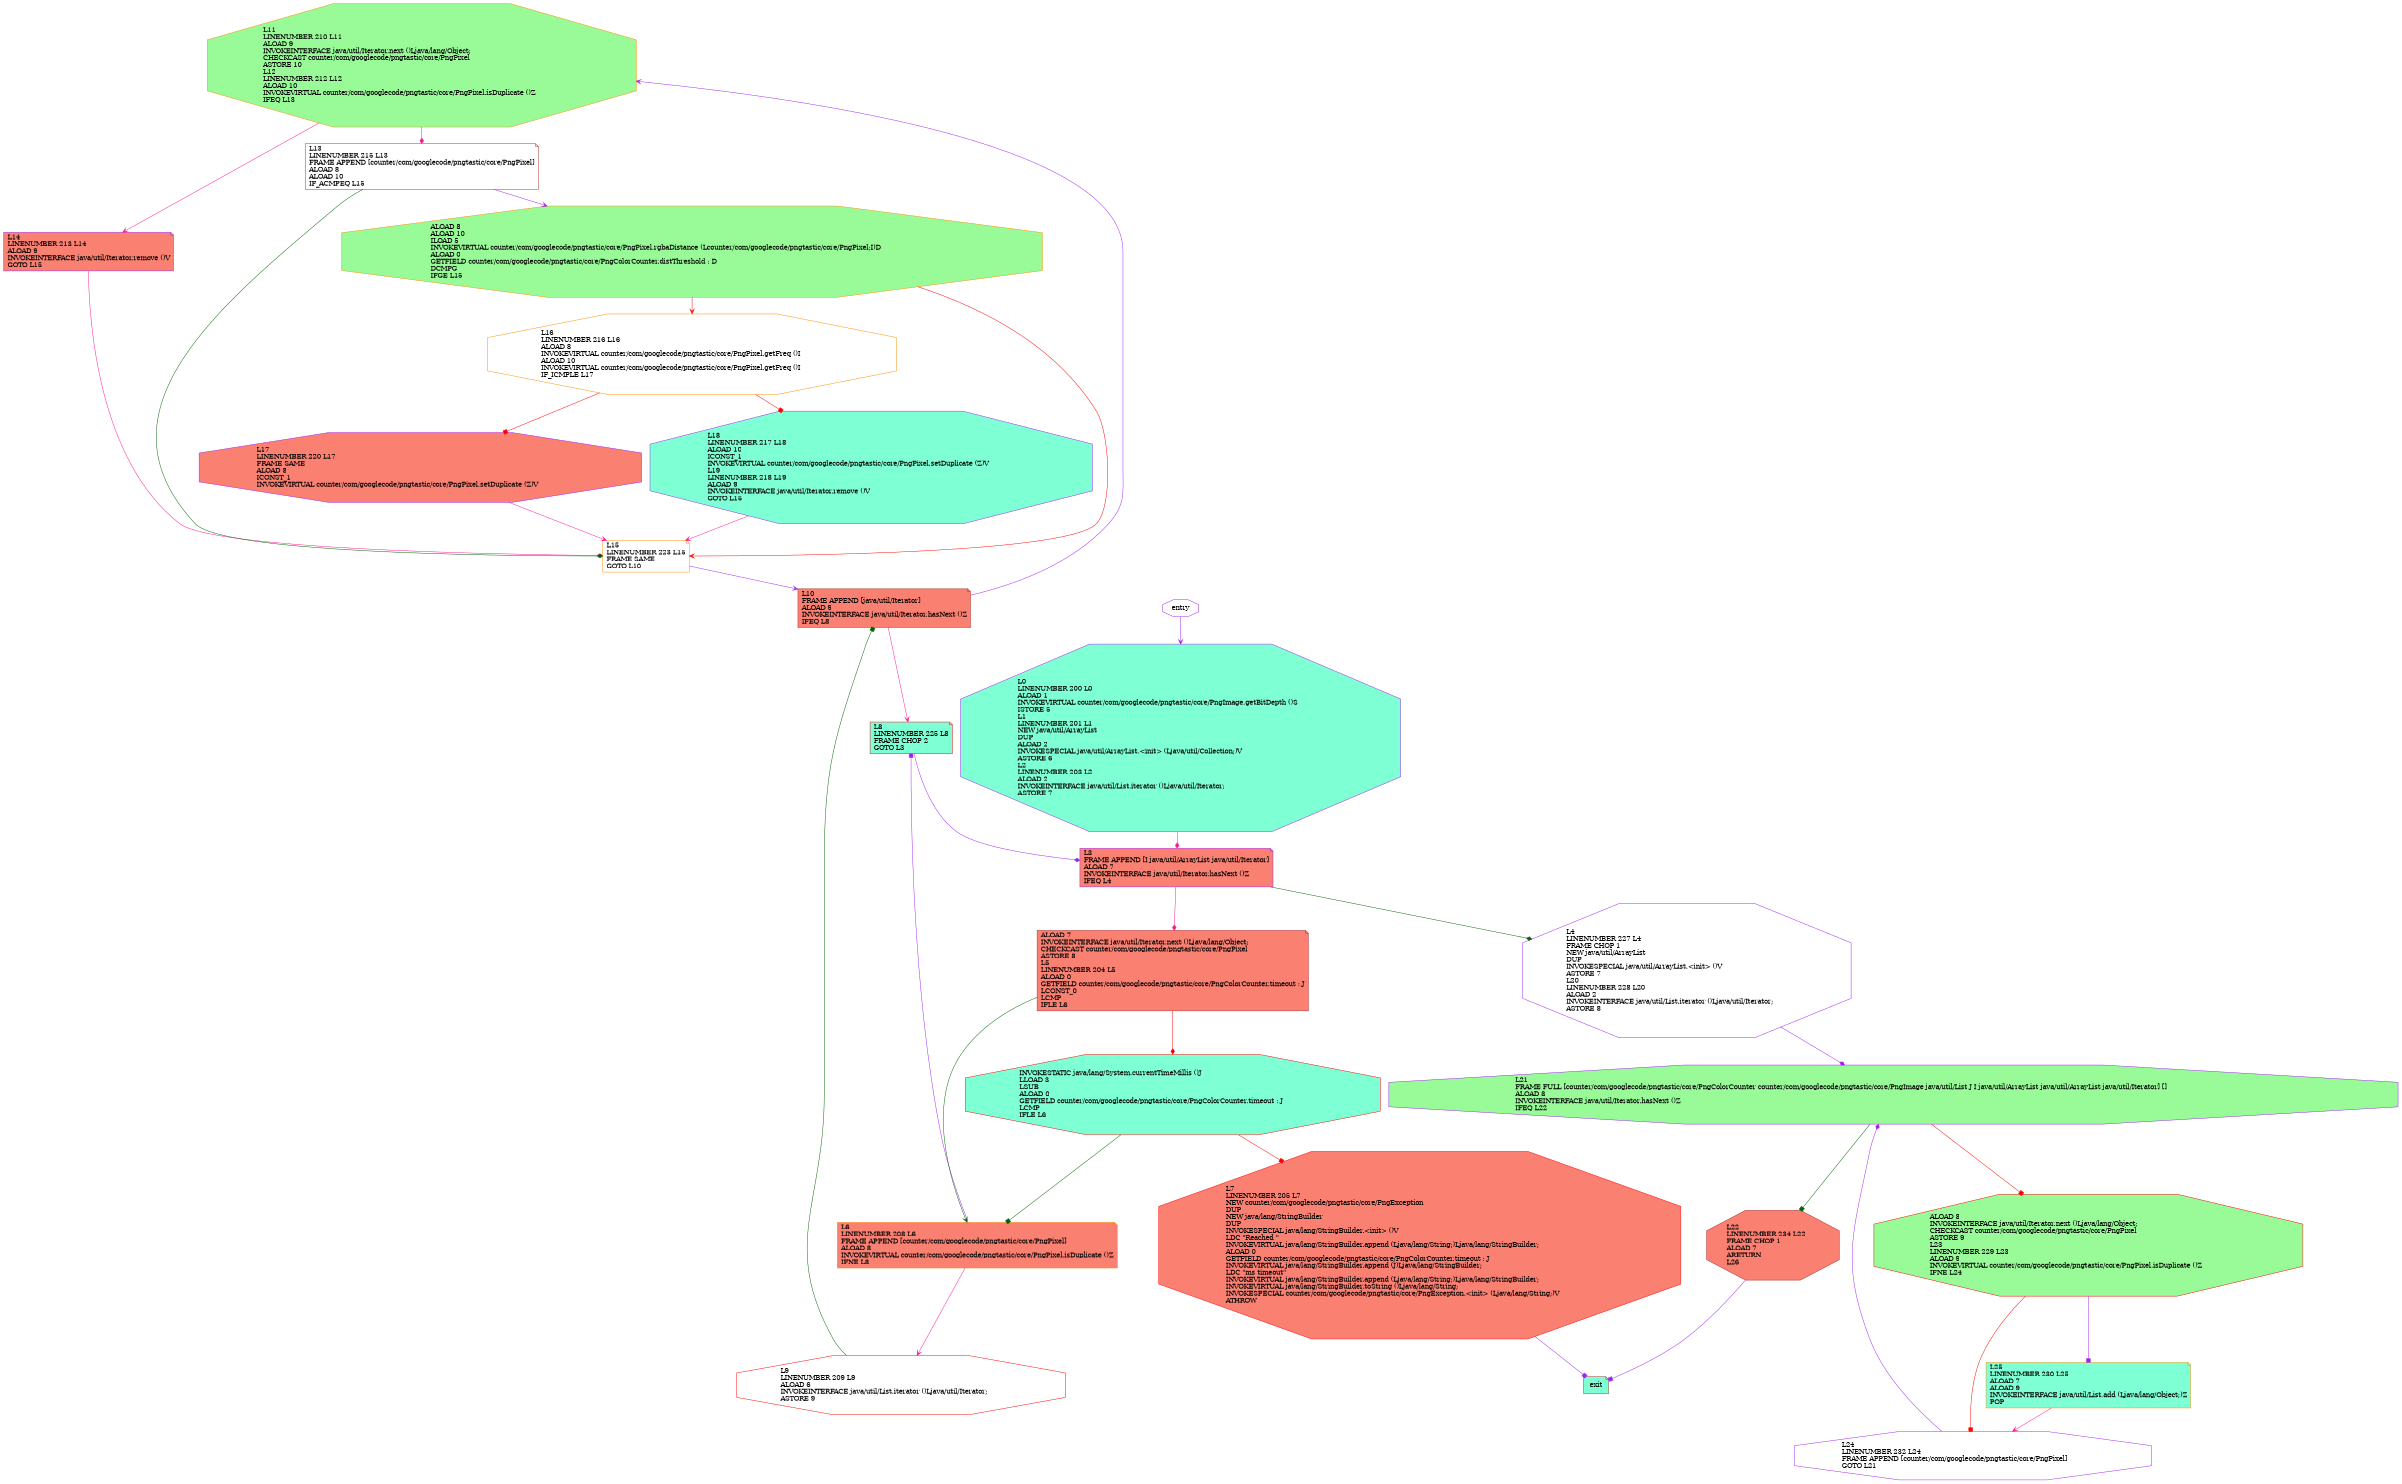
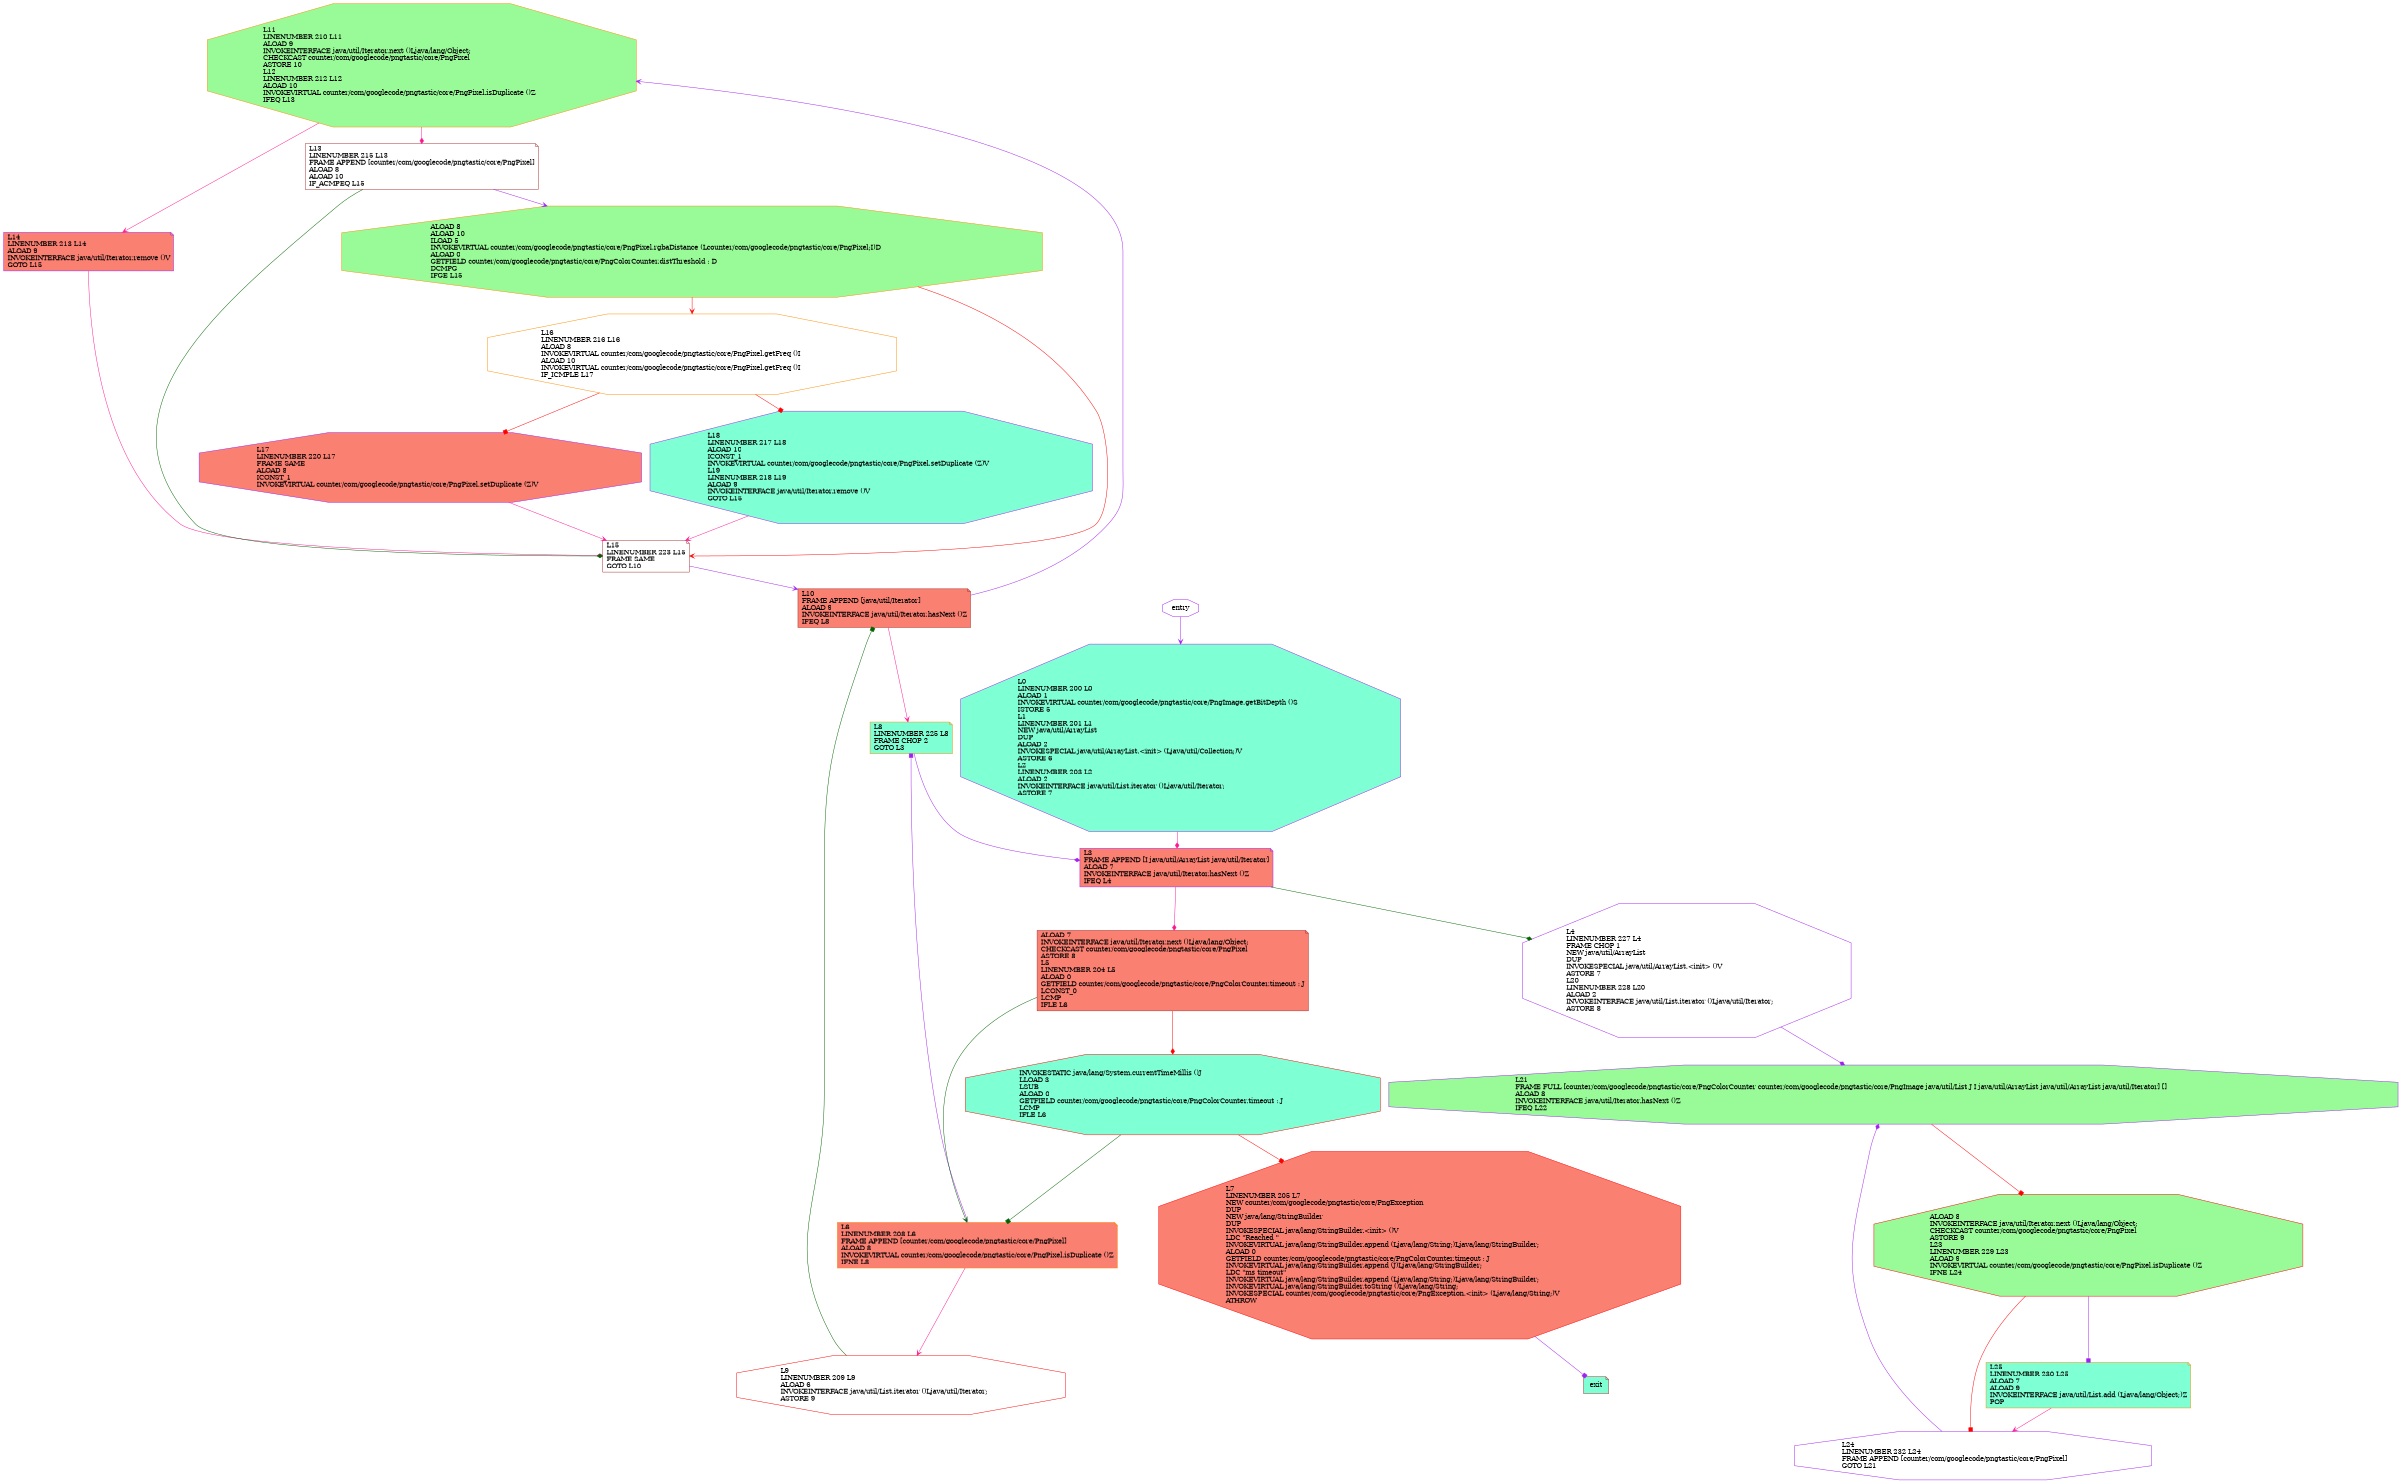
(646, 556) -> (646, 556)
(911, 738) -> (911, 738)
(1773, 1245) -> none
